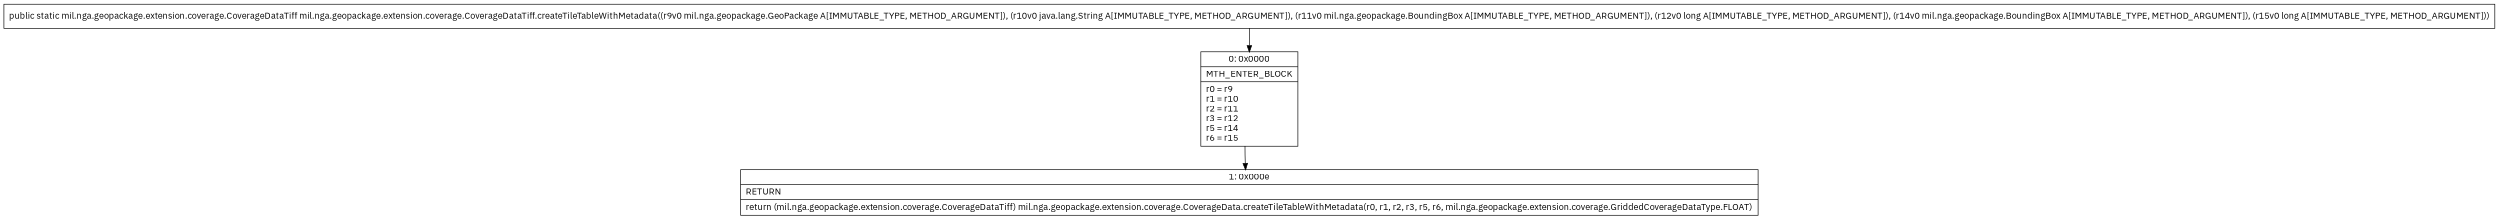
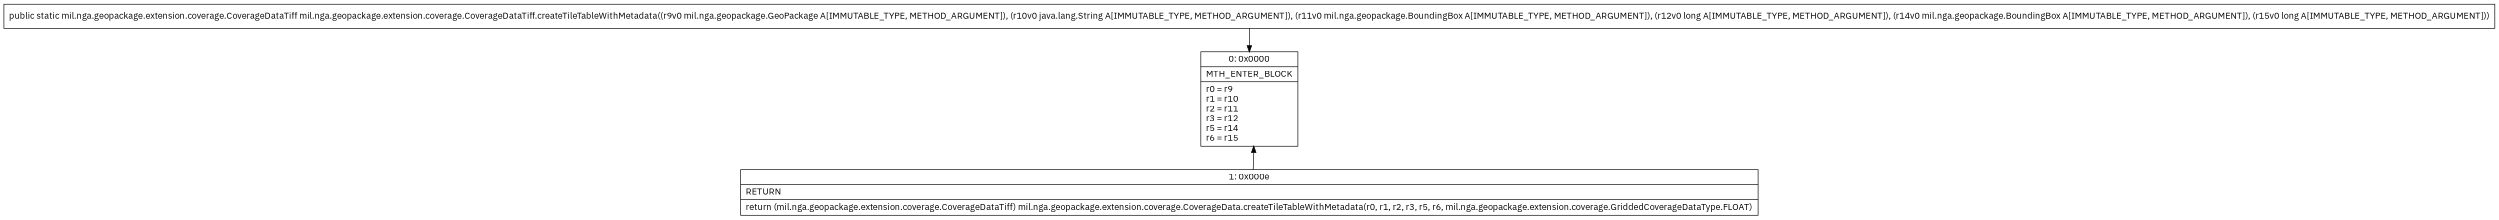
(1245, 155) -> (1254, 161)
